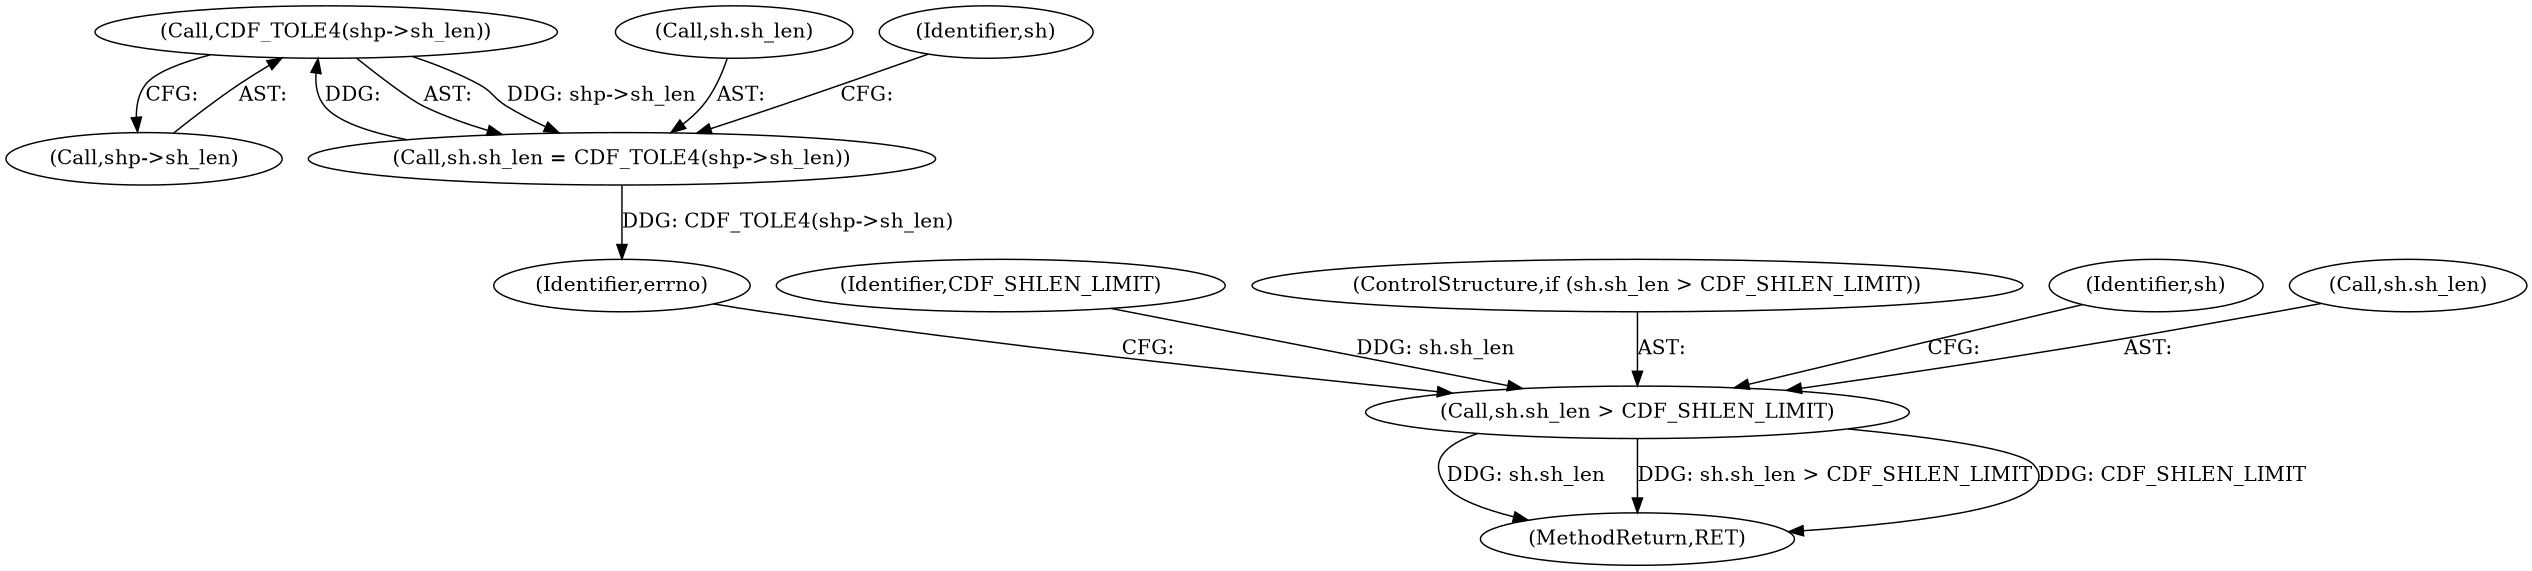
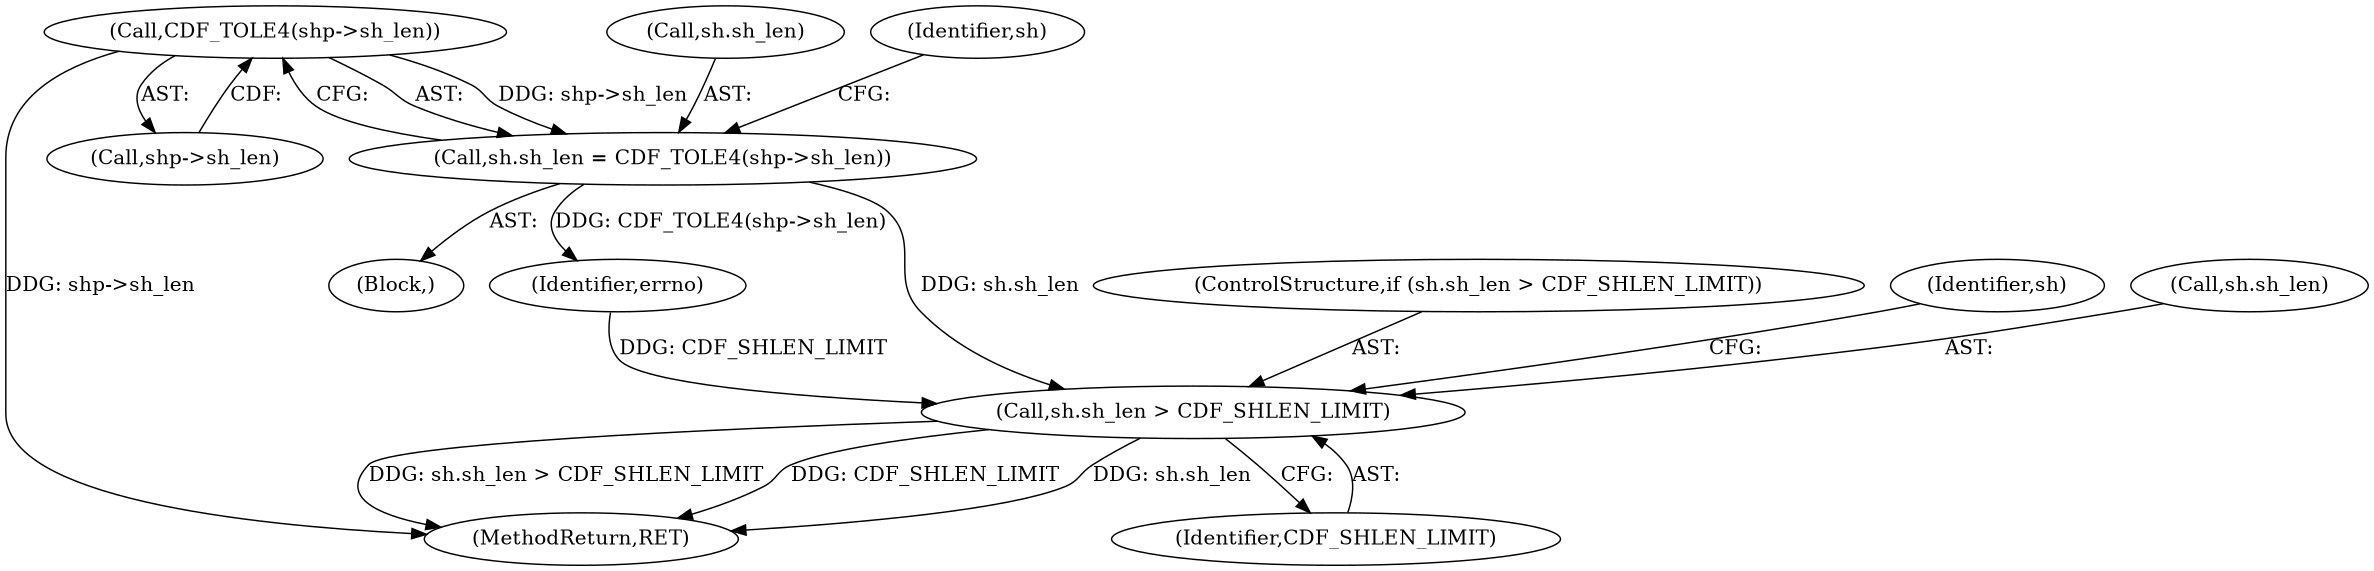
(175, 95) -> (169, 95)
(266, 95) -> (259, 95)
(356, 95) -> (346, 95)
none -> (396, 286)
none -> (909, 293)
(1152, 349) -> (753, 349)
(1436, 349) -> (1380, 476)
none -> (9, 423)
none -> (1263, 470)
